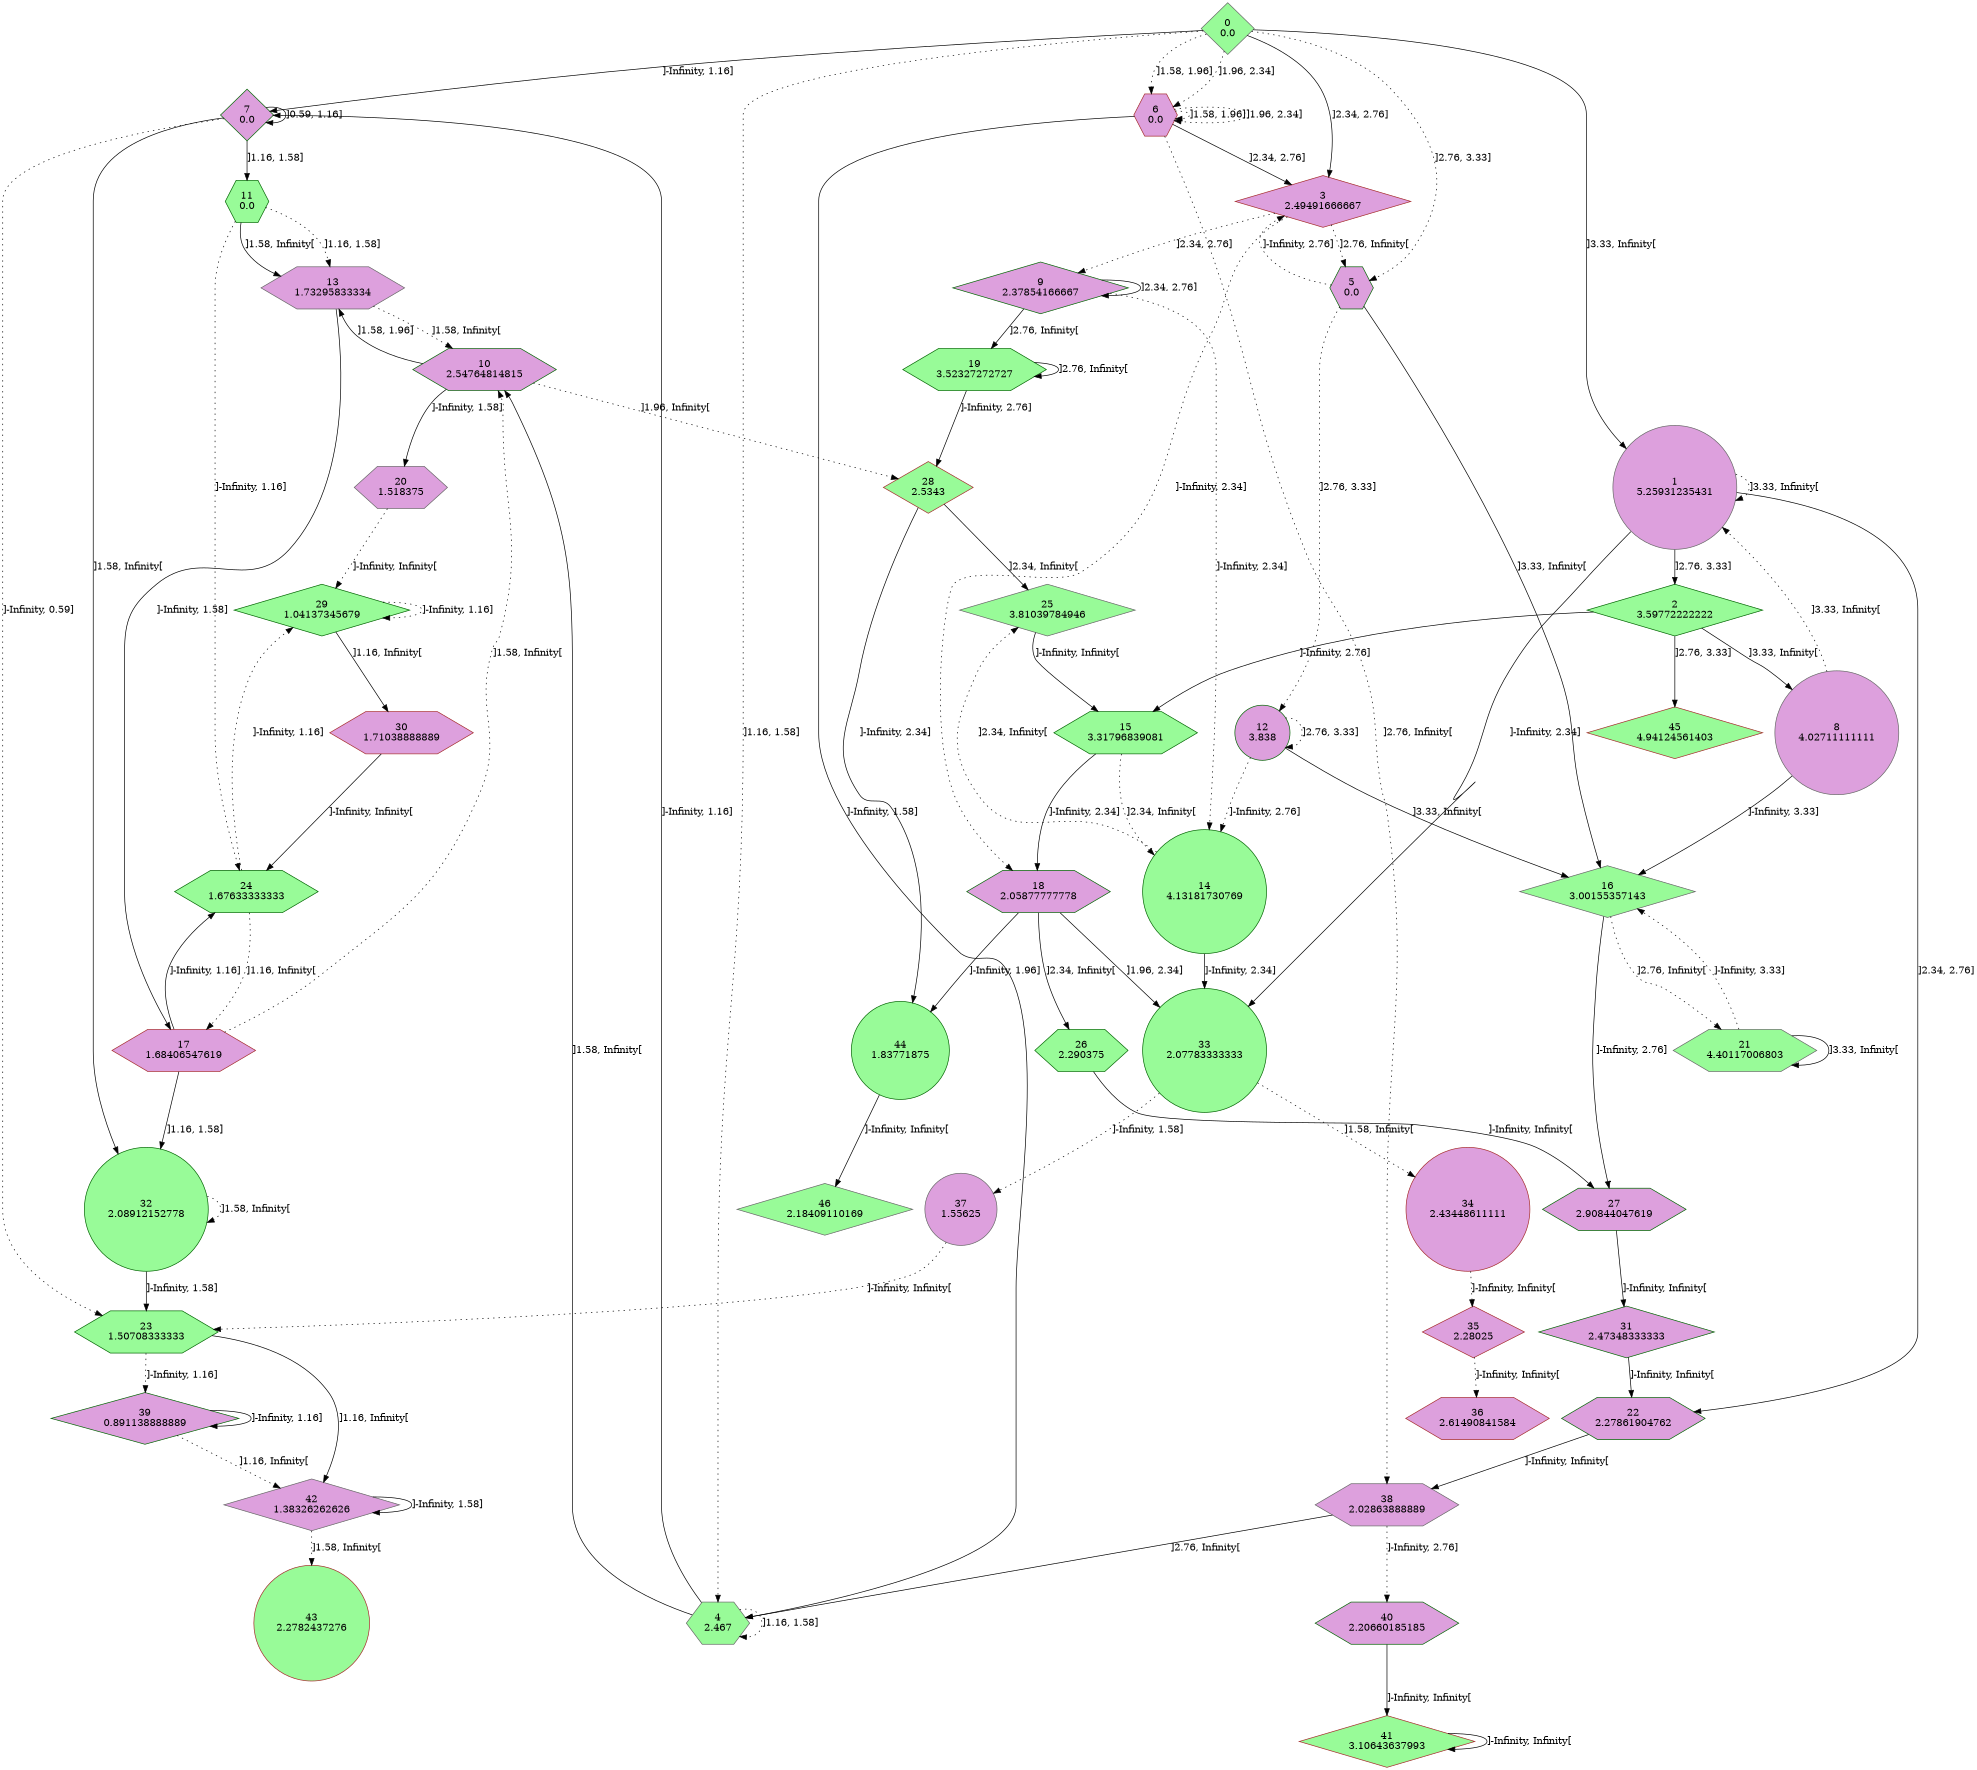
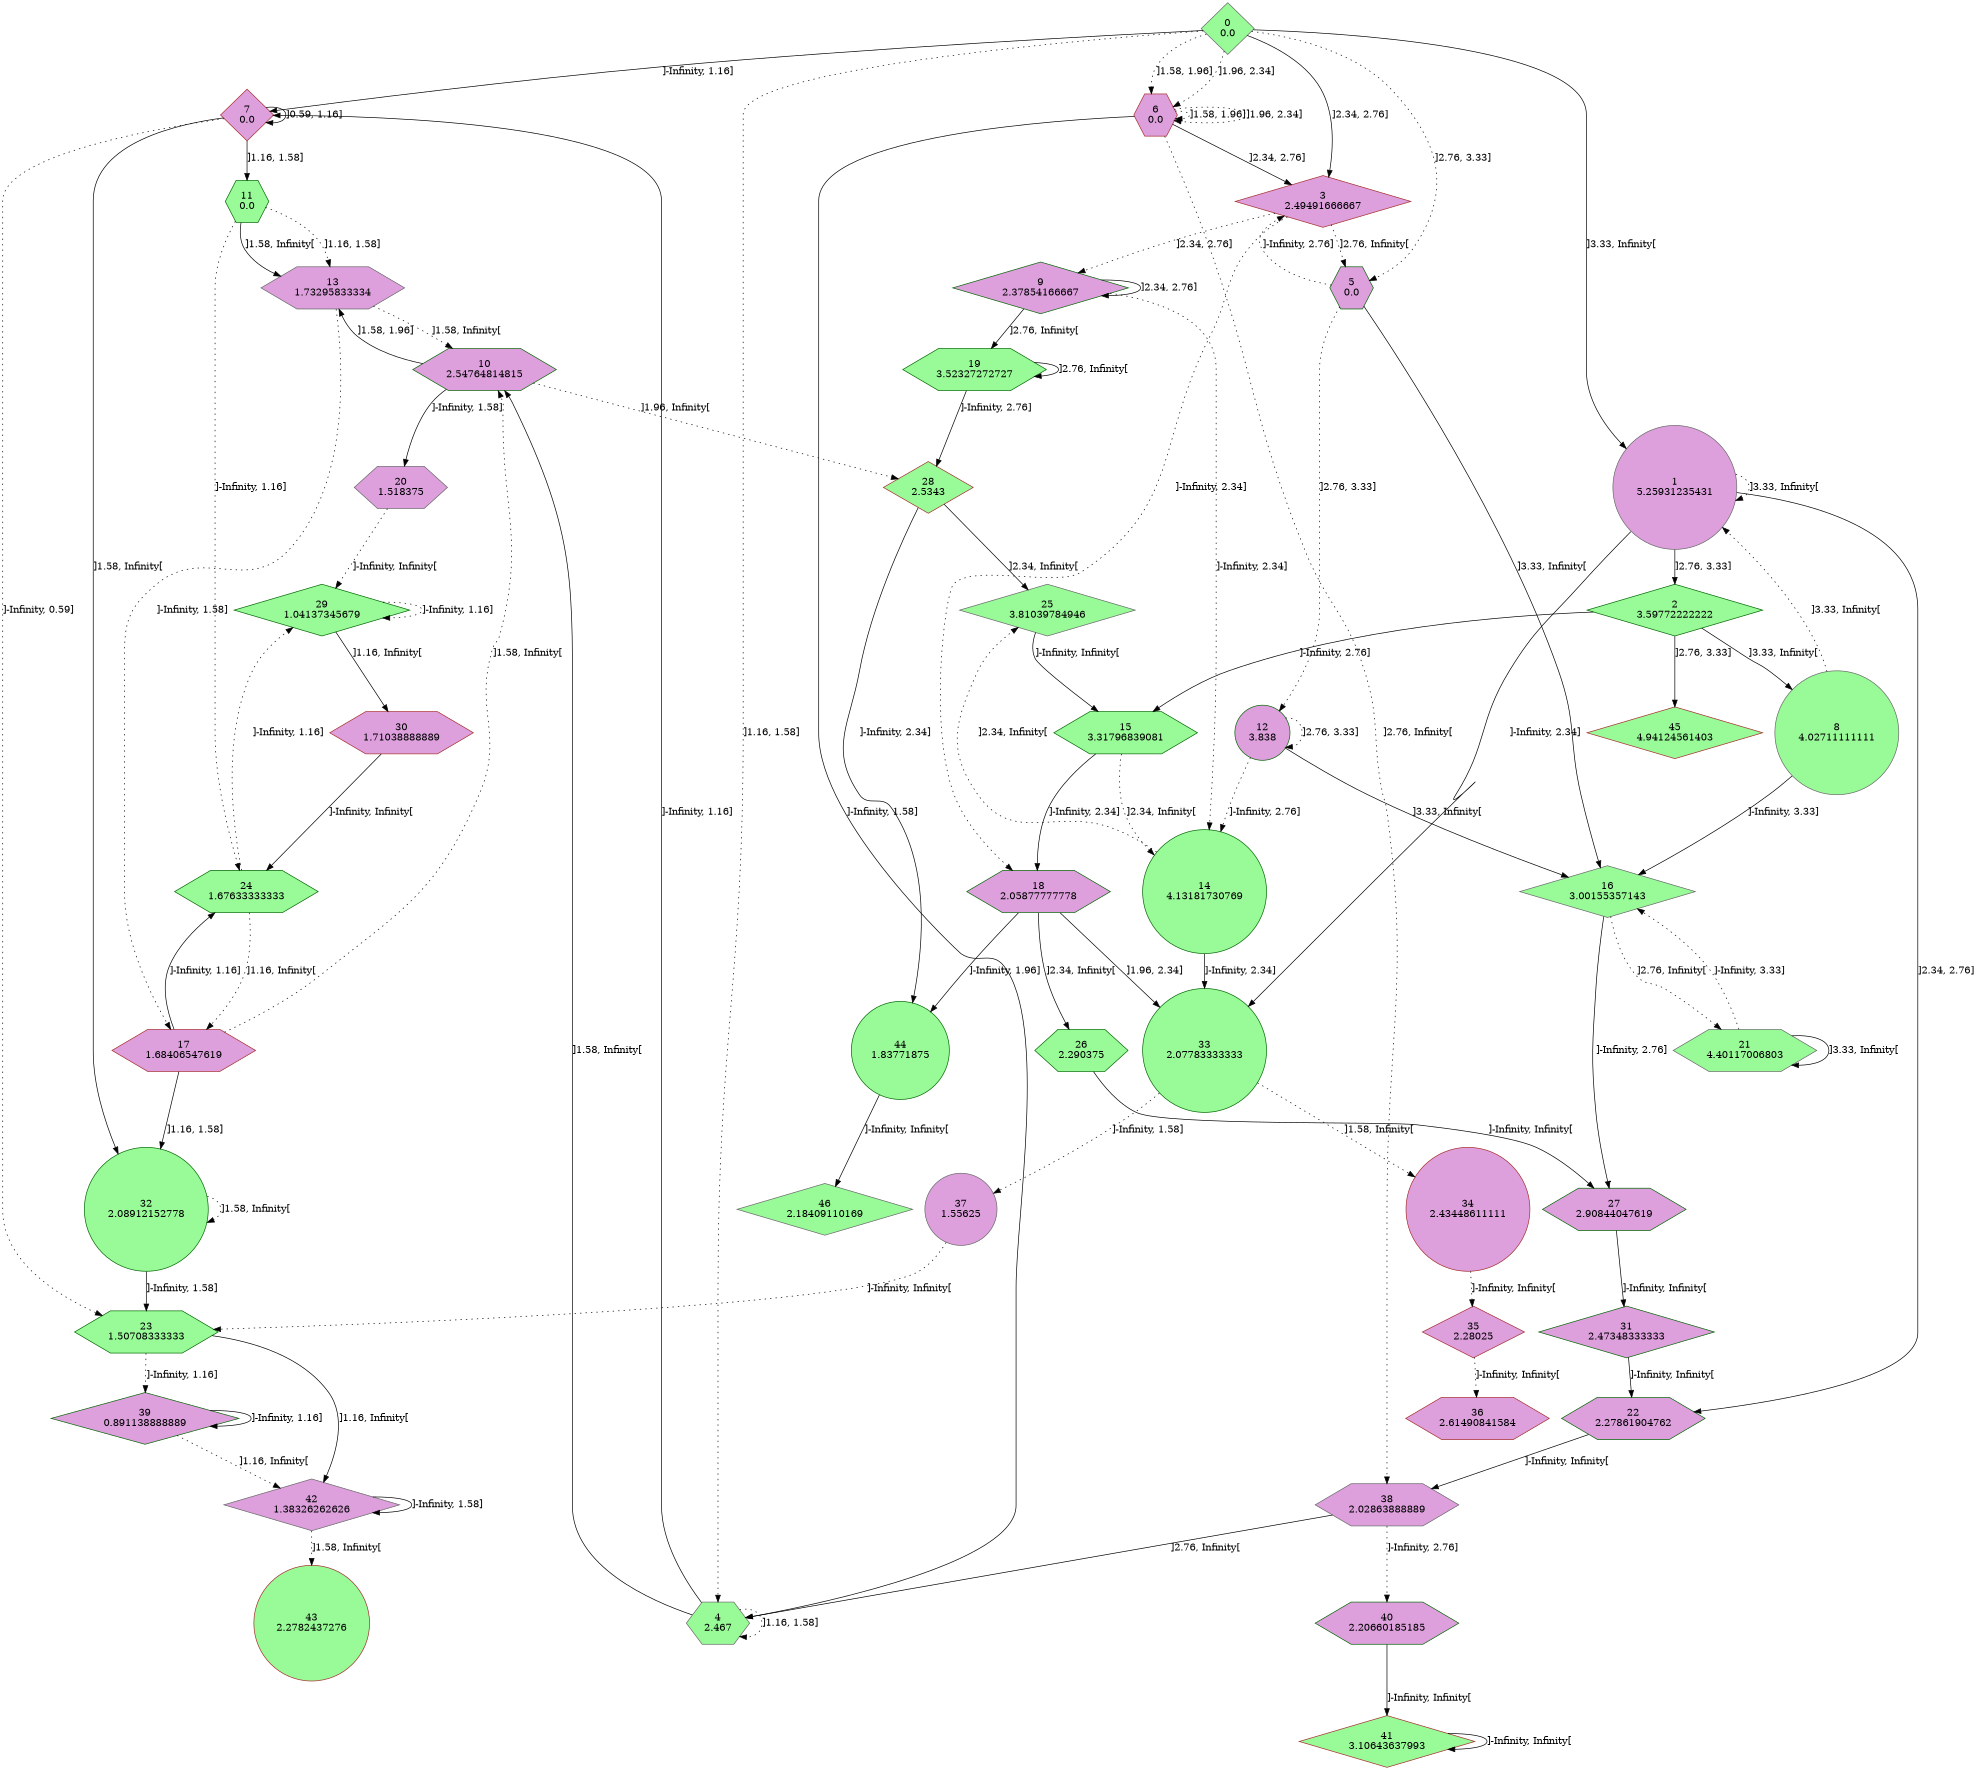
(247, 115) -> (247, 115)
(135, 607) -> (135, 607)
(1837, 733) -> (1837, 733)
